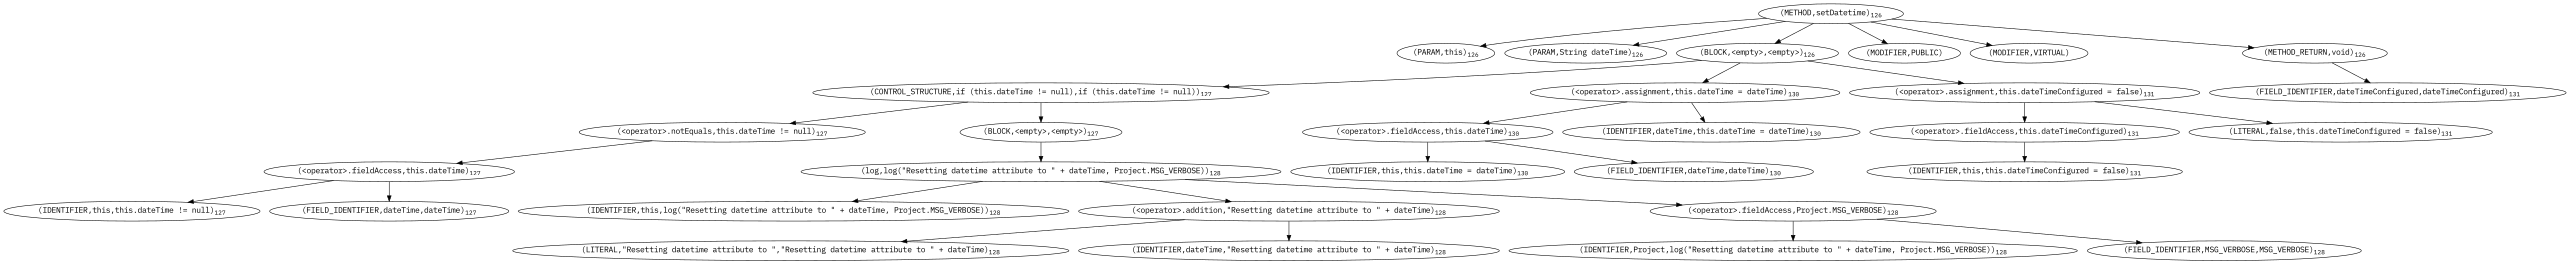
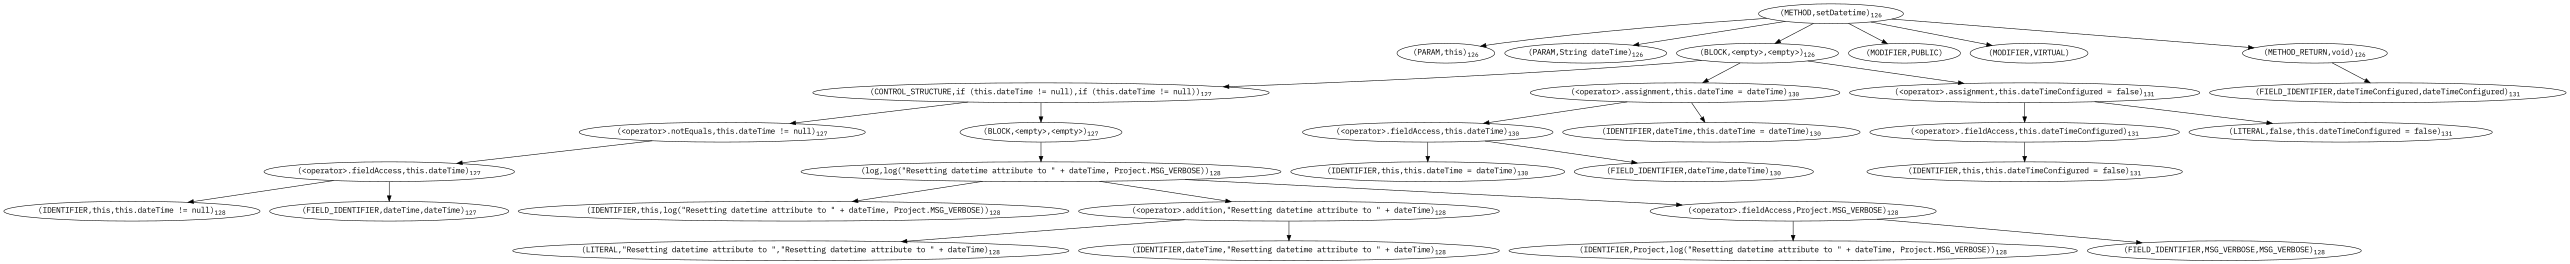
(220, 210) -> (220, 210)
